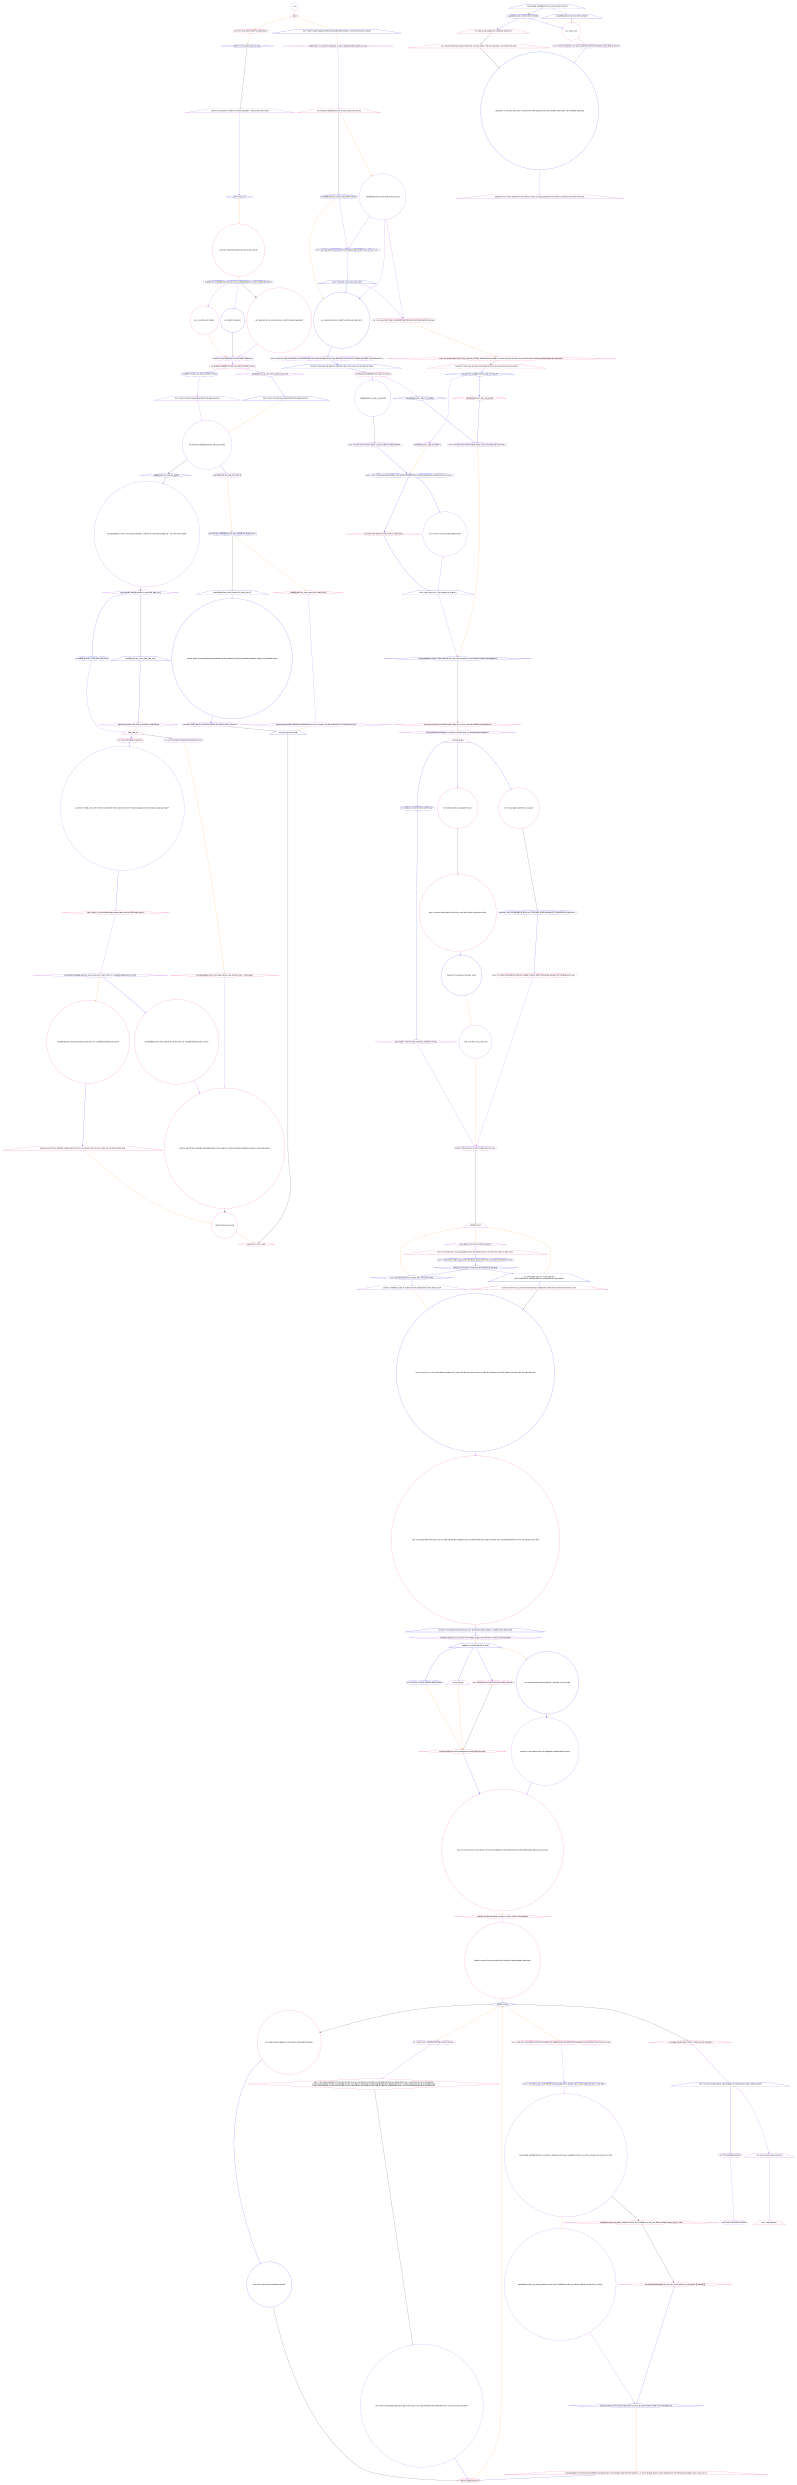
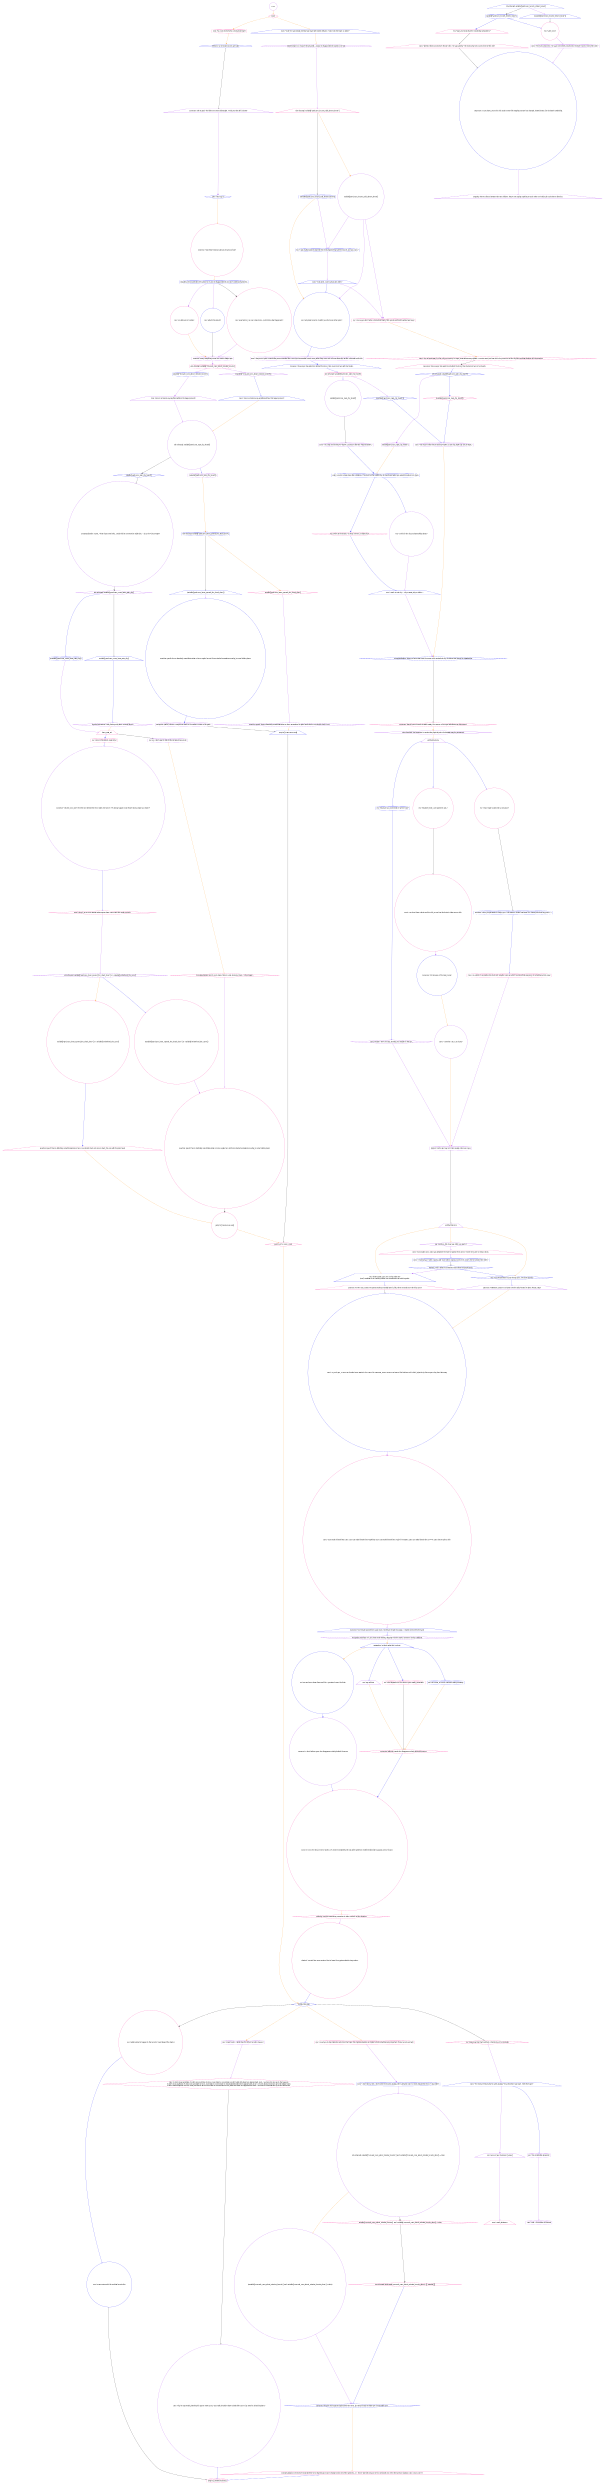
(501, 2248) -> (283, 1628)
